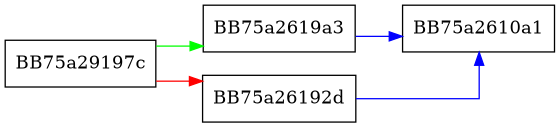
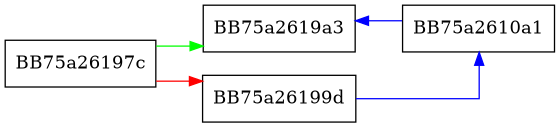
(372, 36) -> (385, 21)
(81, 64) -> (81, 64)
(279, 99) -> (279, 99)
